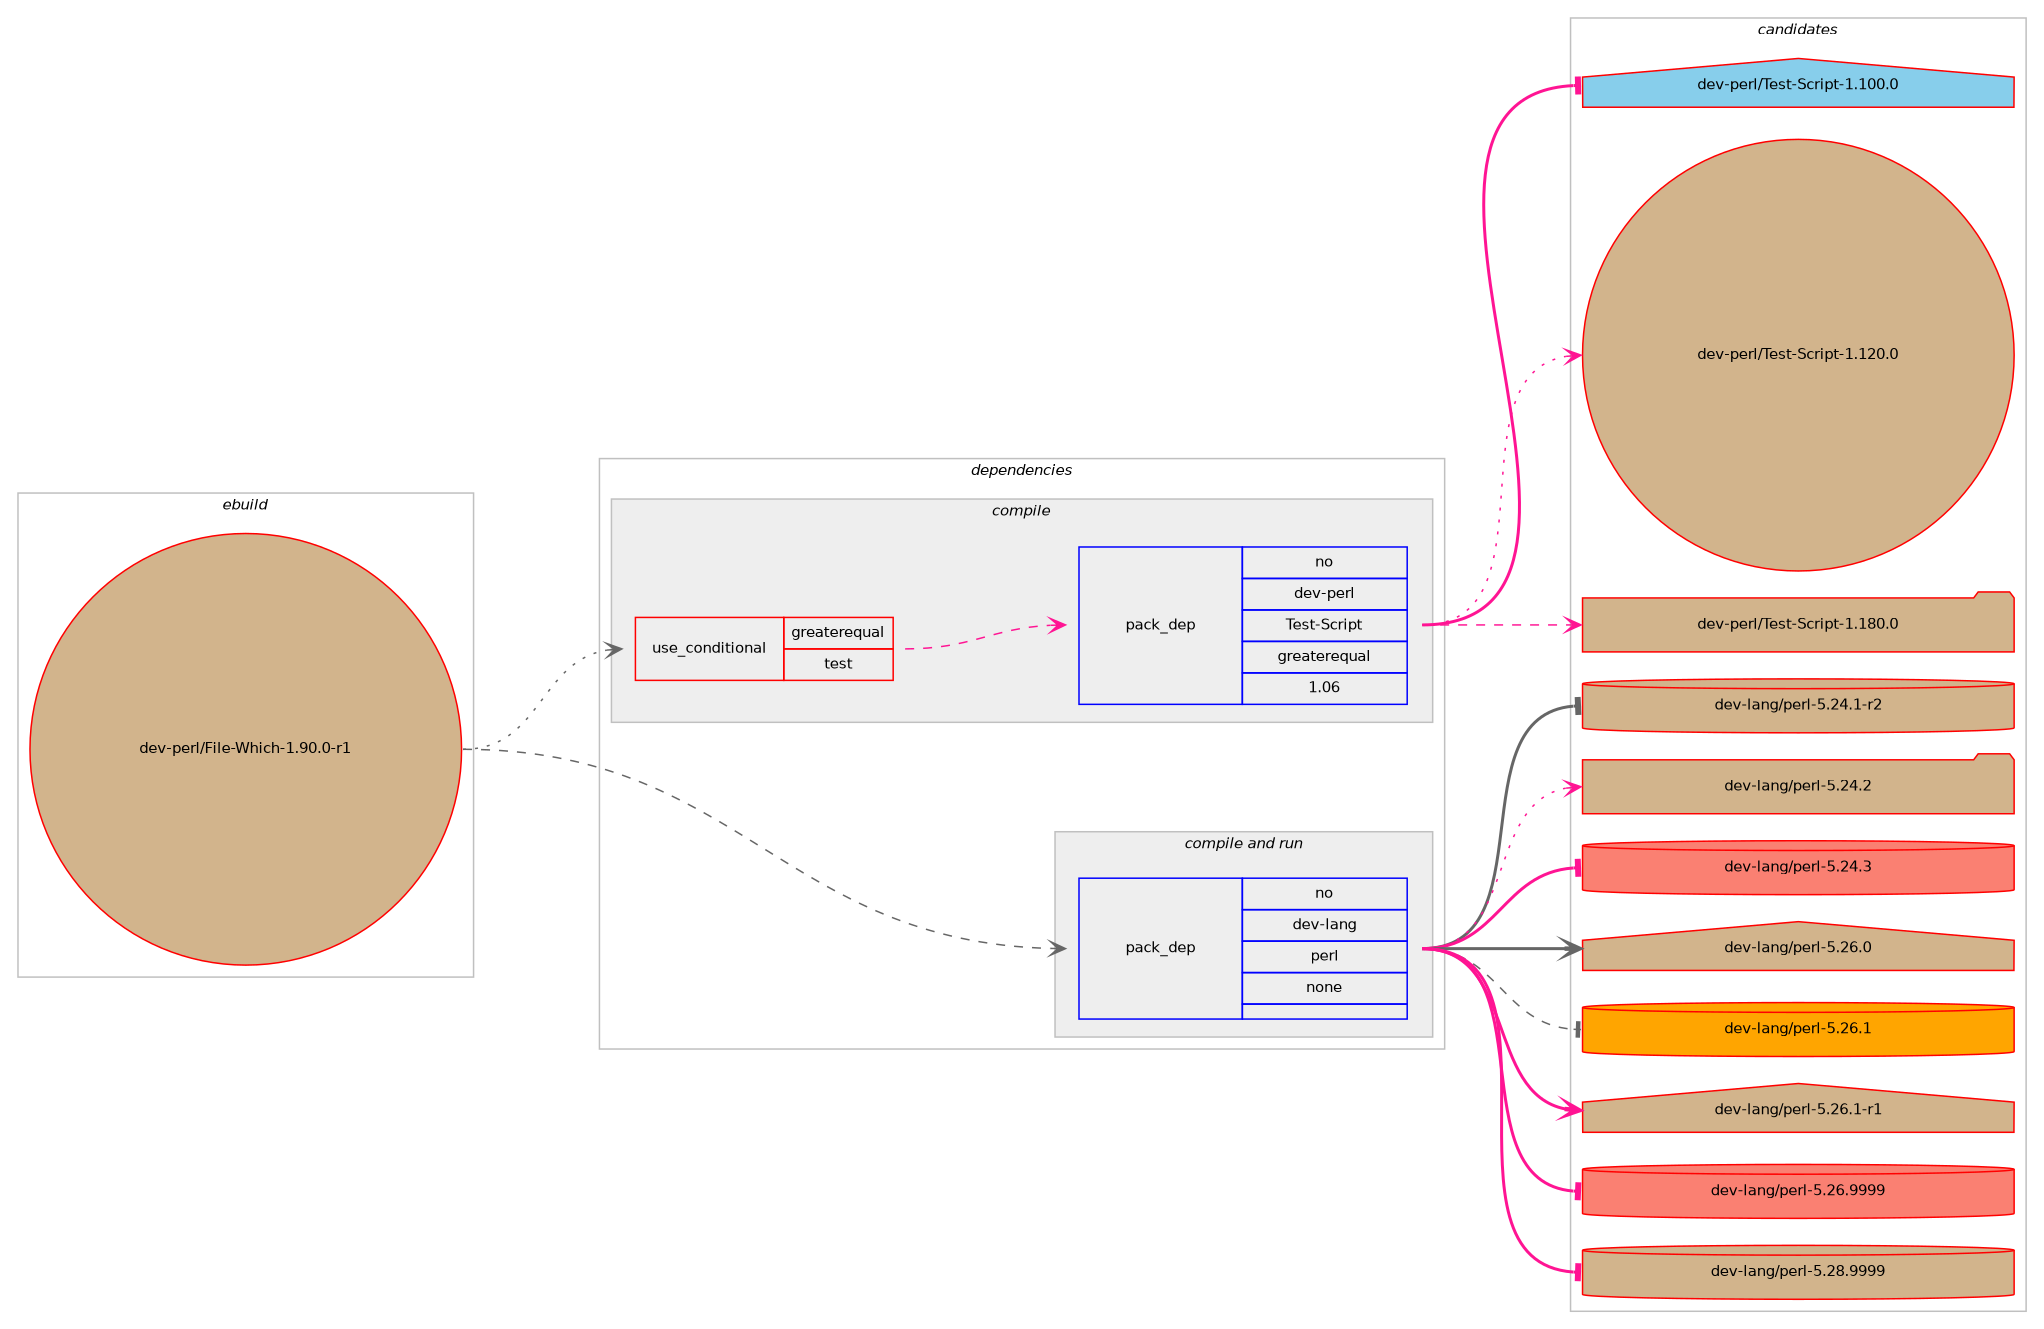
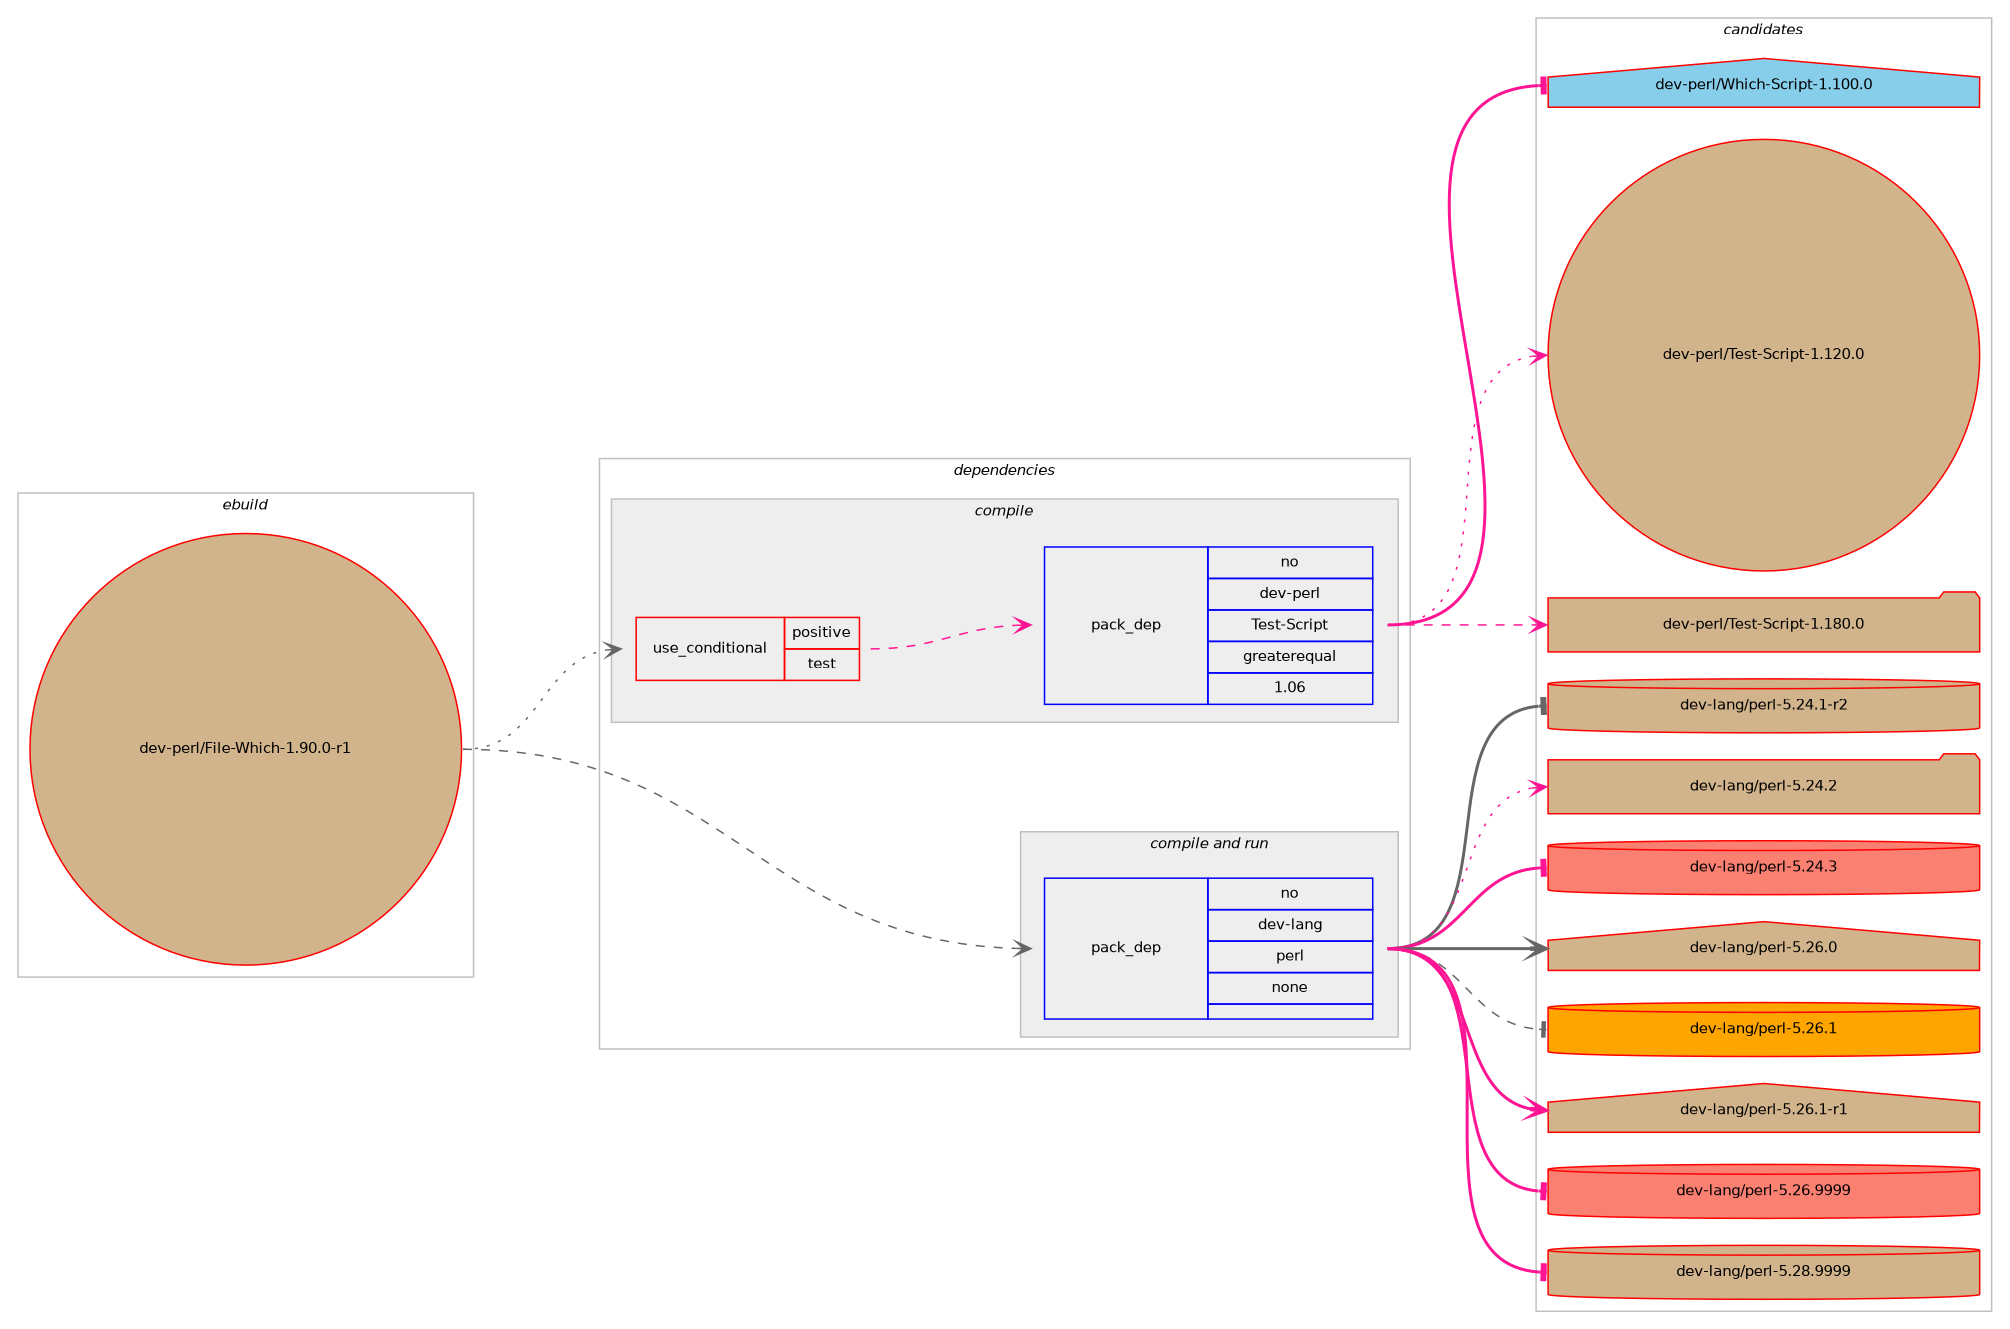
(1798, 85) -> (1764, 85)
(838, 632) -> (822, 632)
